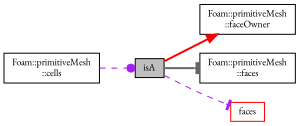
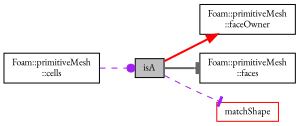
(248, 112) -> (248, 112)
